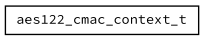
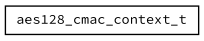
(102, 20) -> (102, 20)
